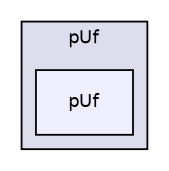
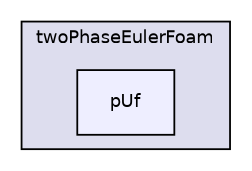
(84, 39) -> (126, 39)
